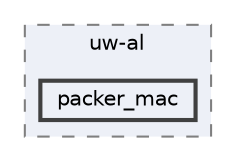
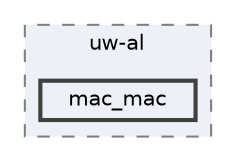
(118, 100) -> (118, 100)
